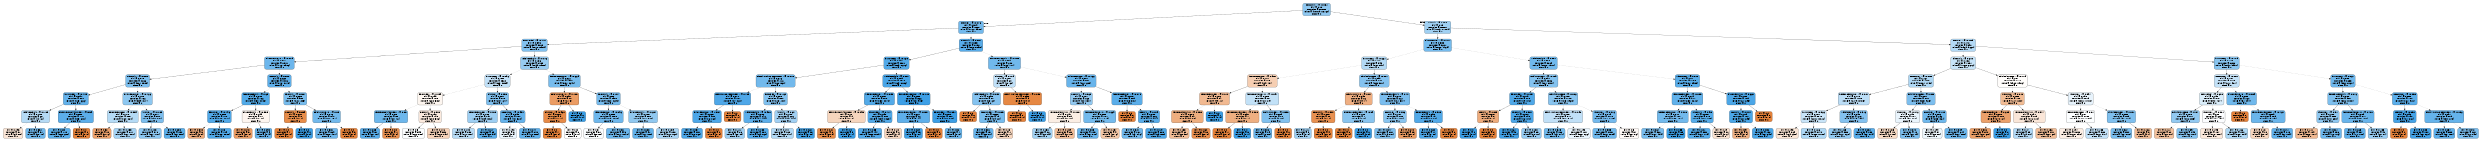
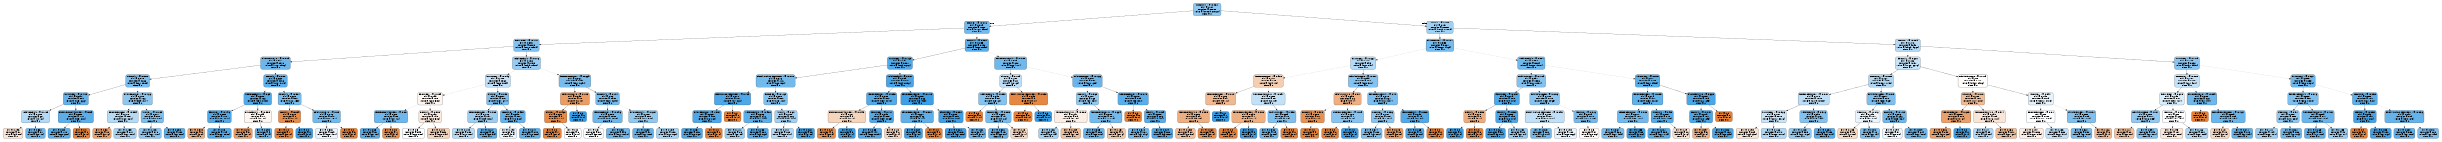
(327, 133) -> (327, 133)
none -> (956, 133)
(1303, 133) -> none
(1605, 133) -> none
(2307, 133) -> (2267, 133)
